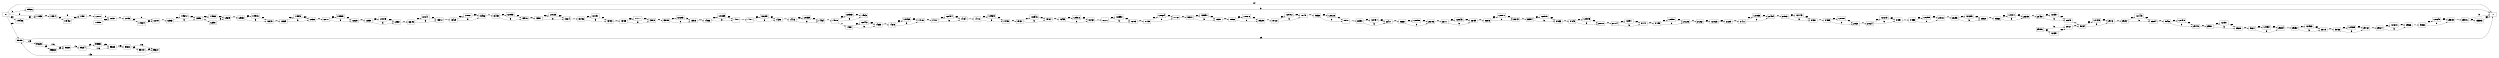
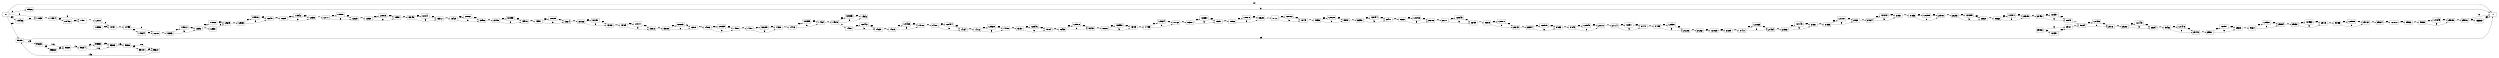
(2394, 30) -> none
